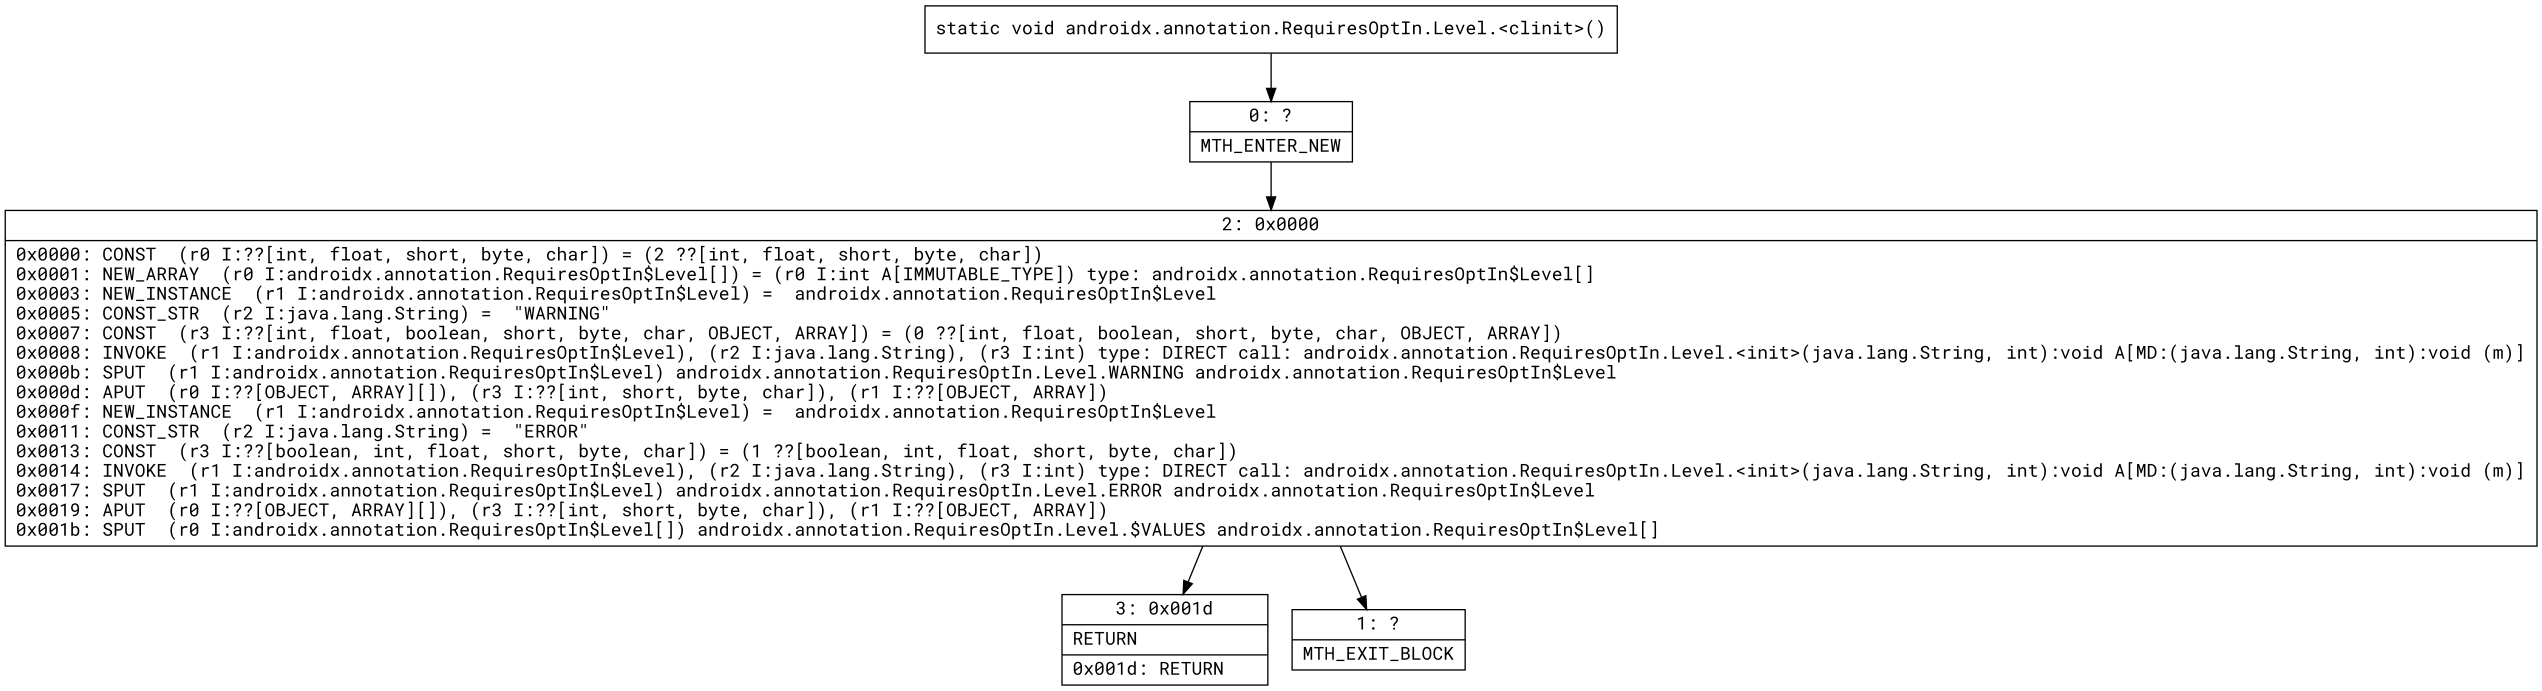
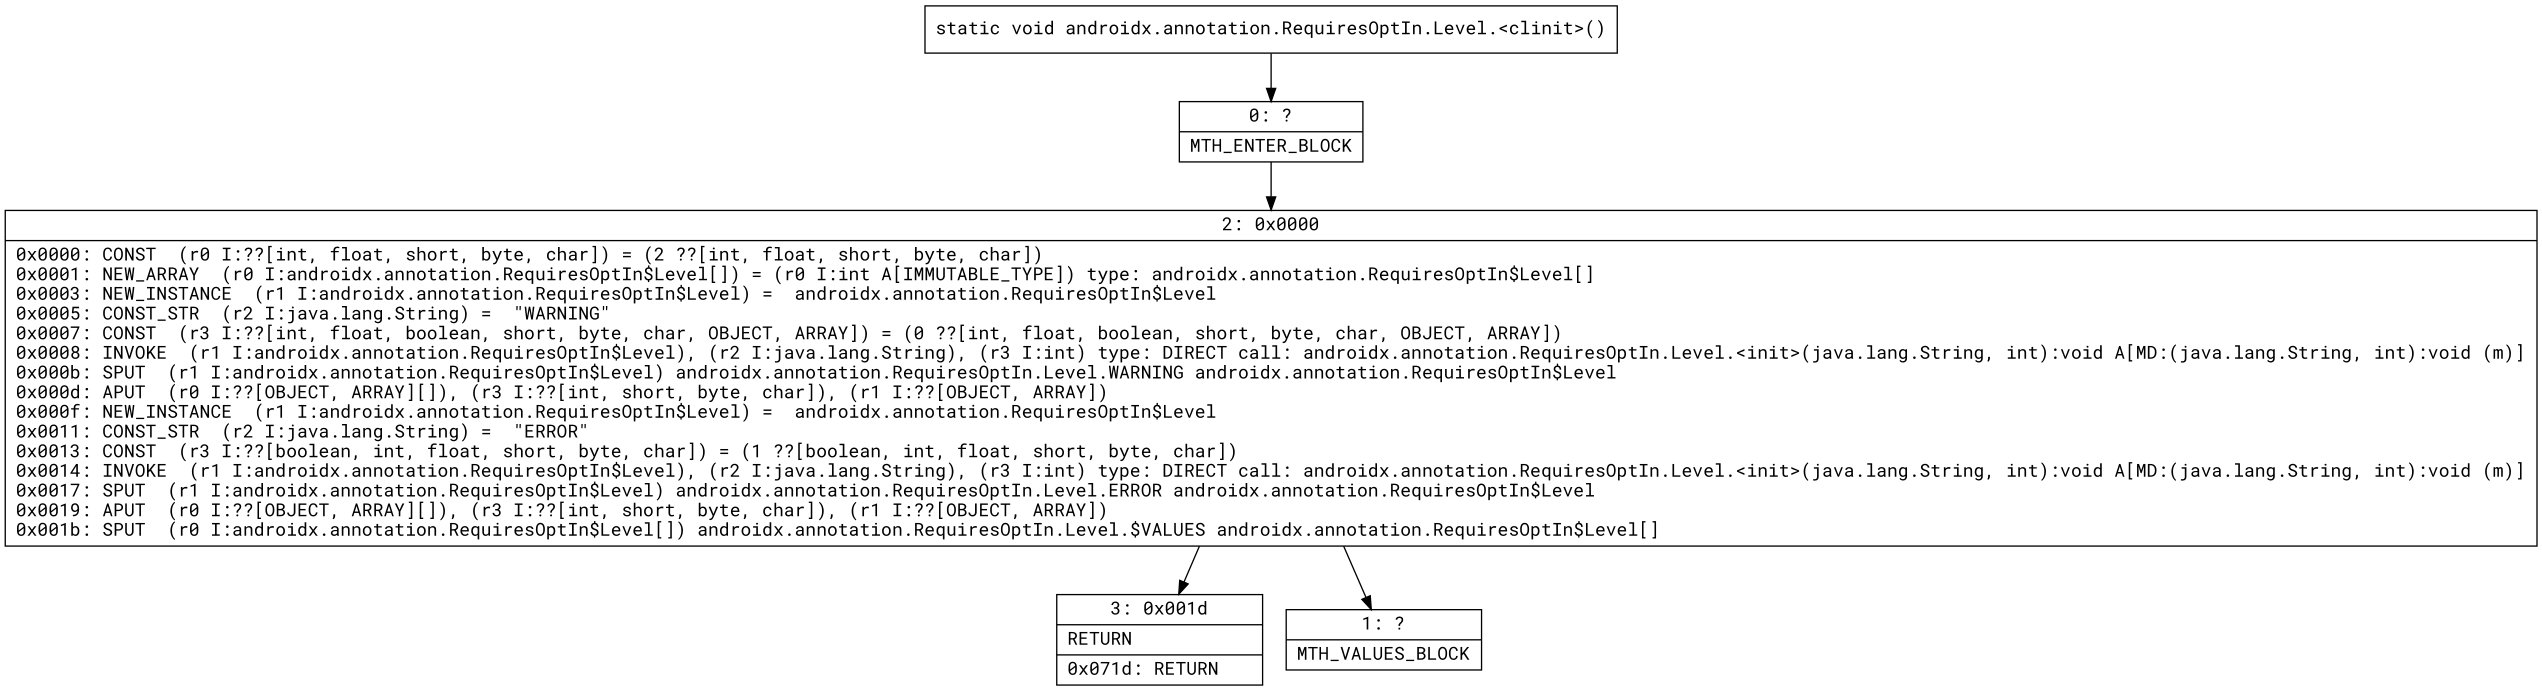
(1271, 146) -> (1271, 146)
(1379, 654) -> (1384, 654)
(1165, 669) -> (1160, 669)
